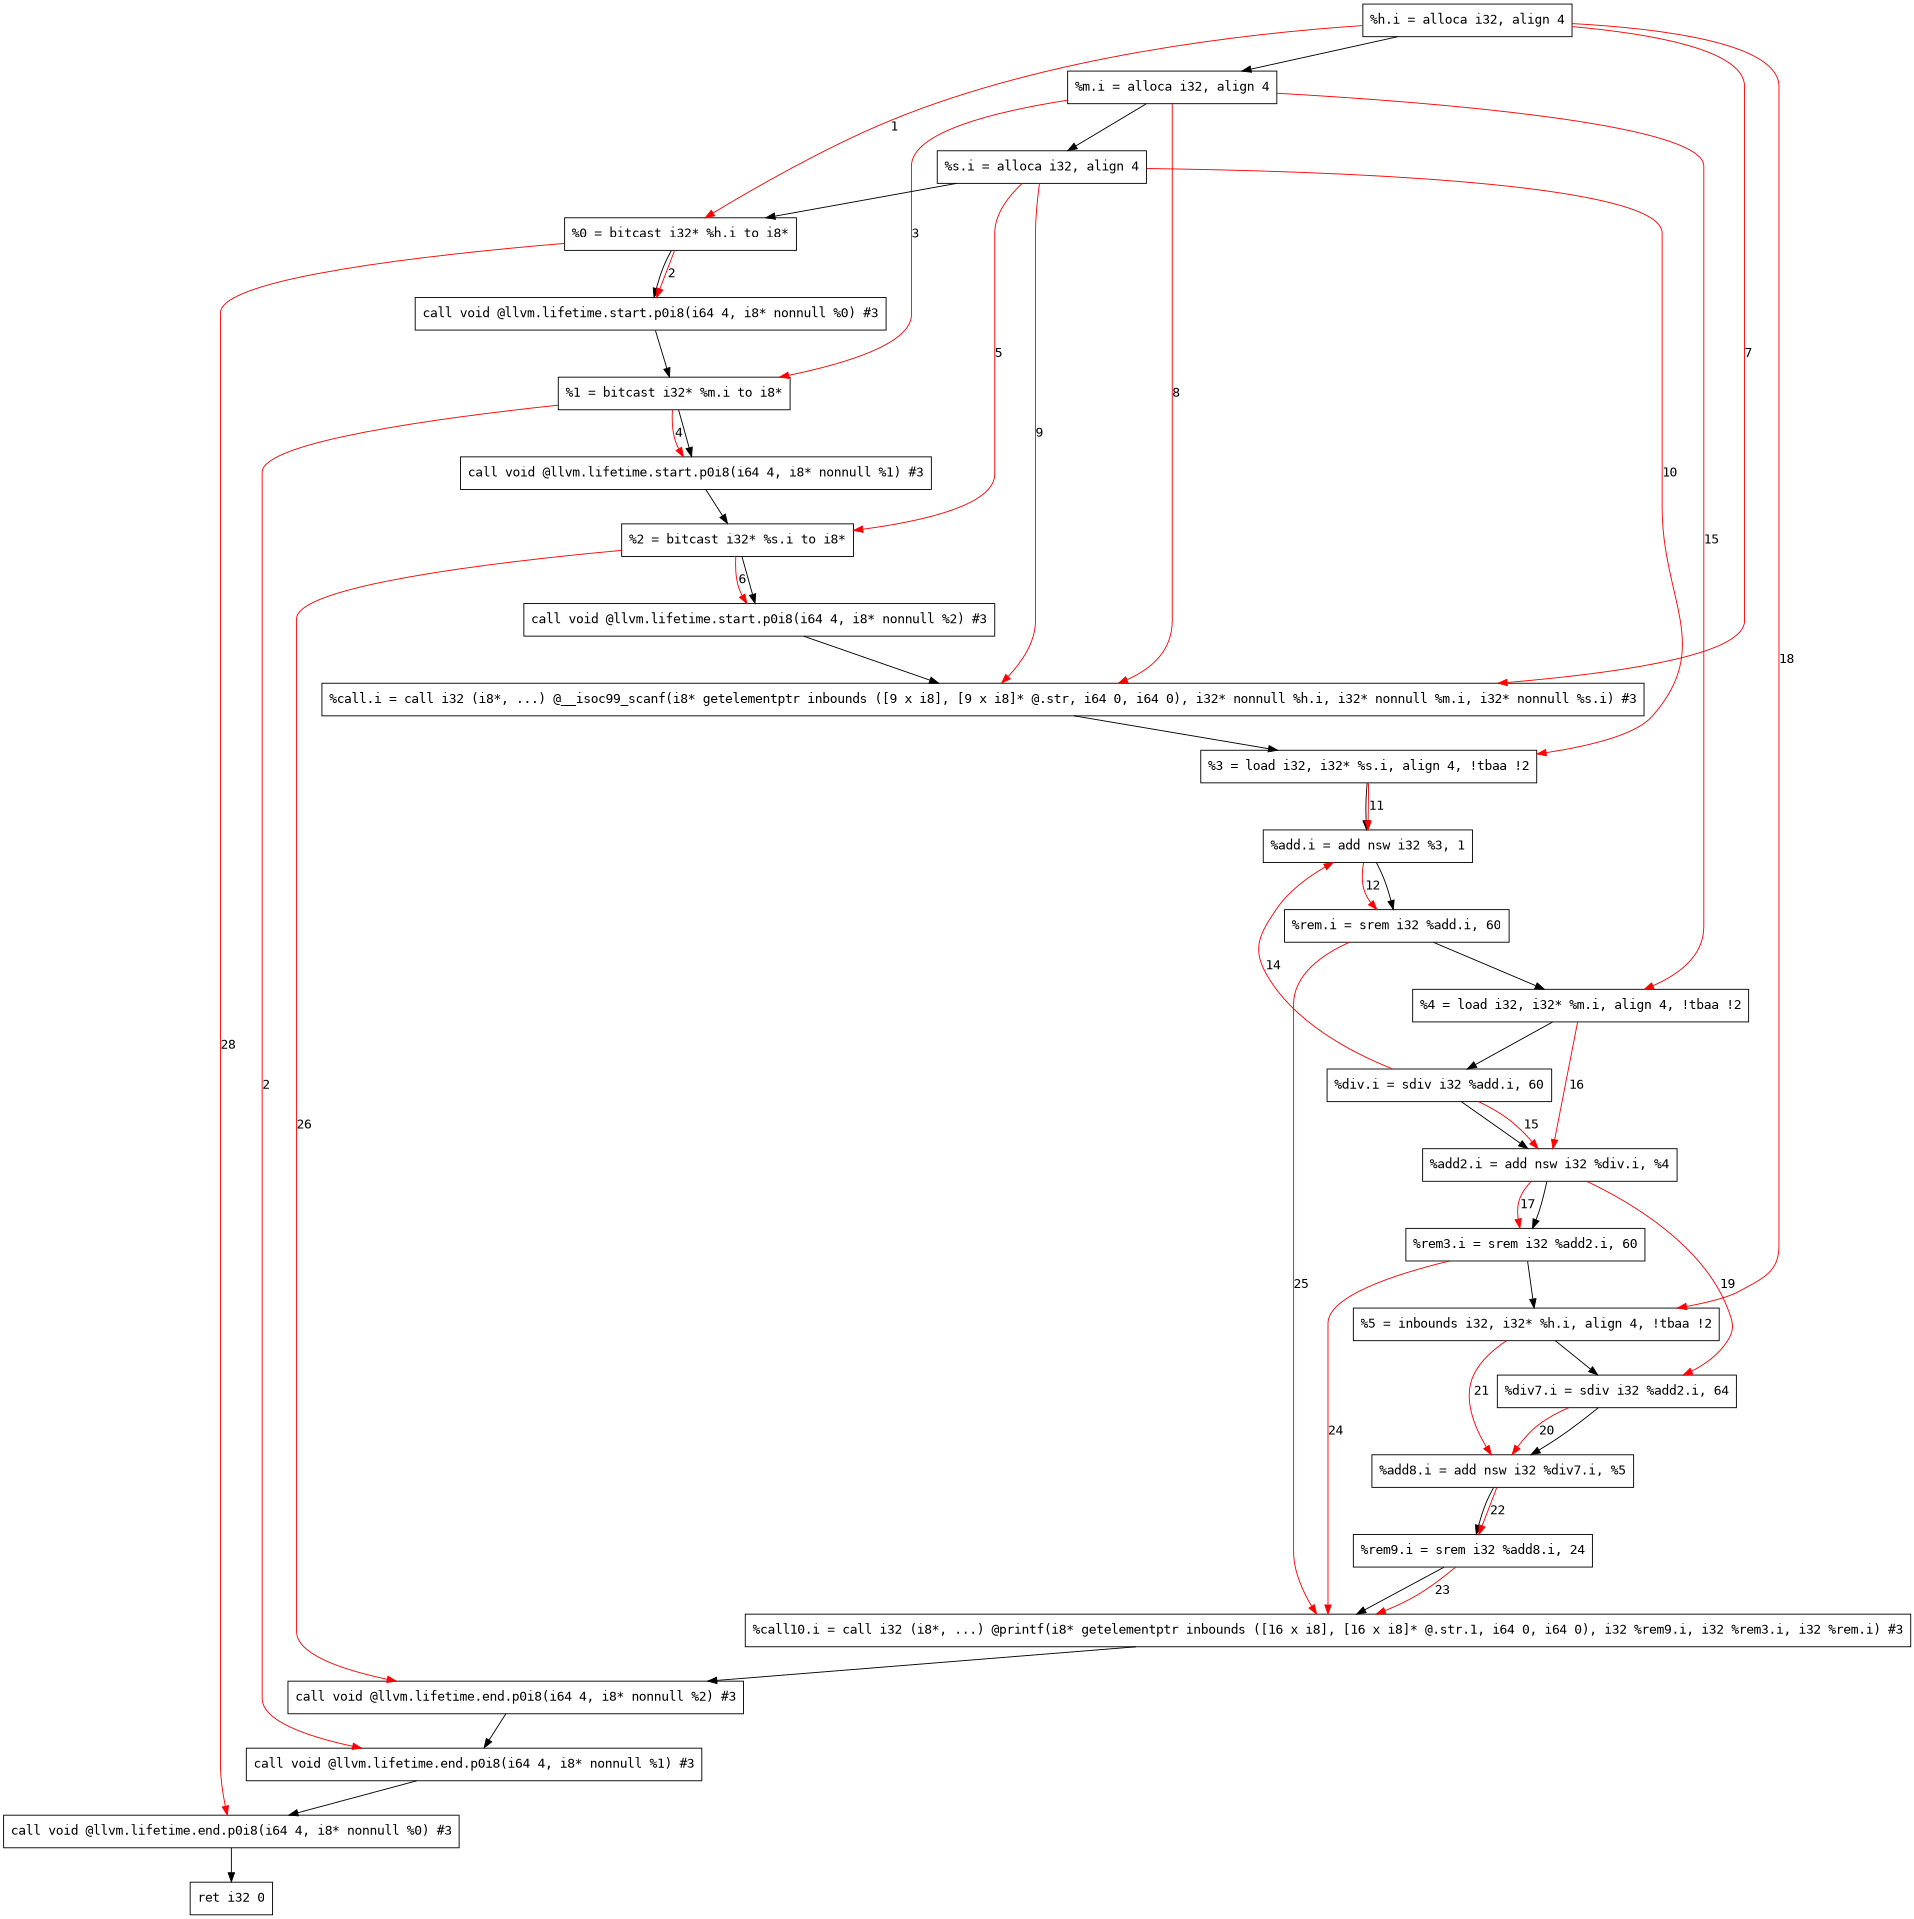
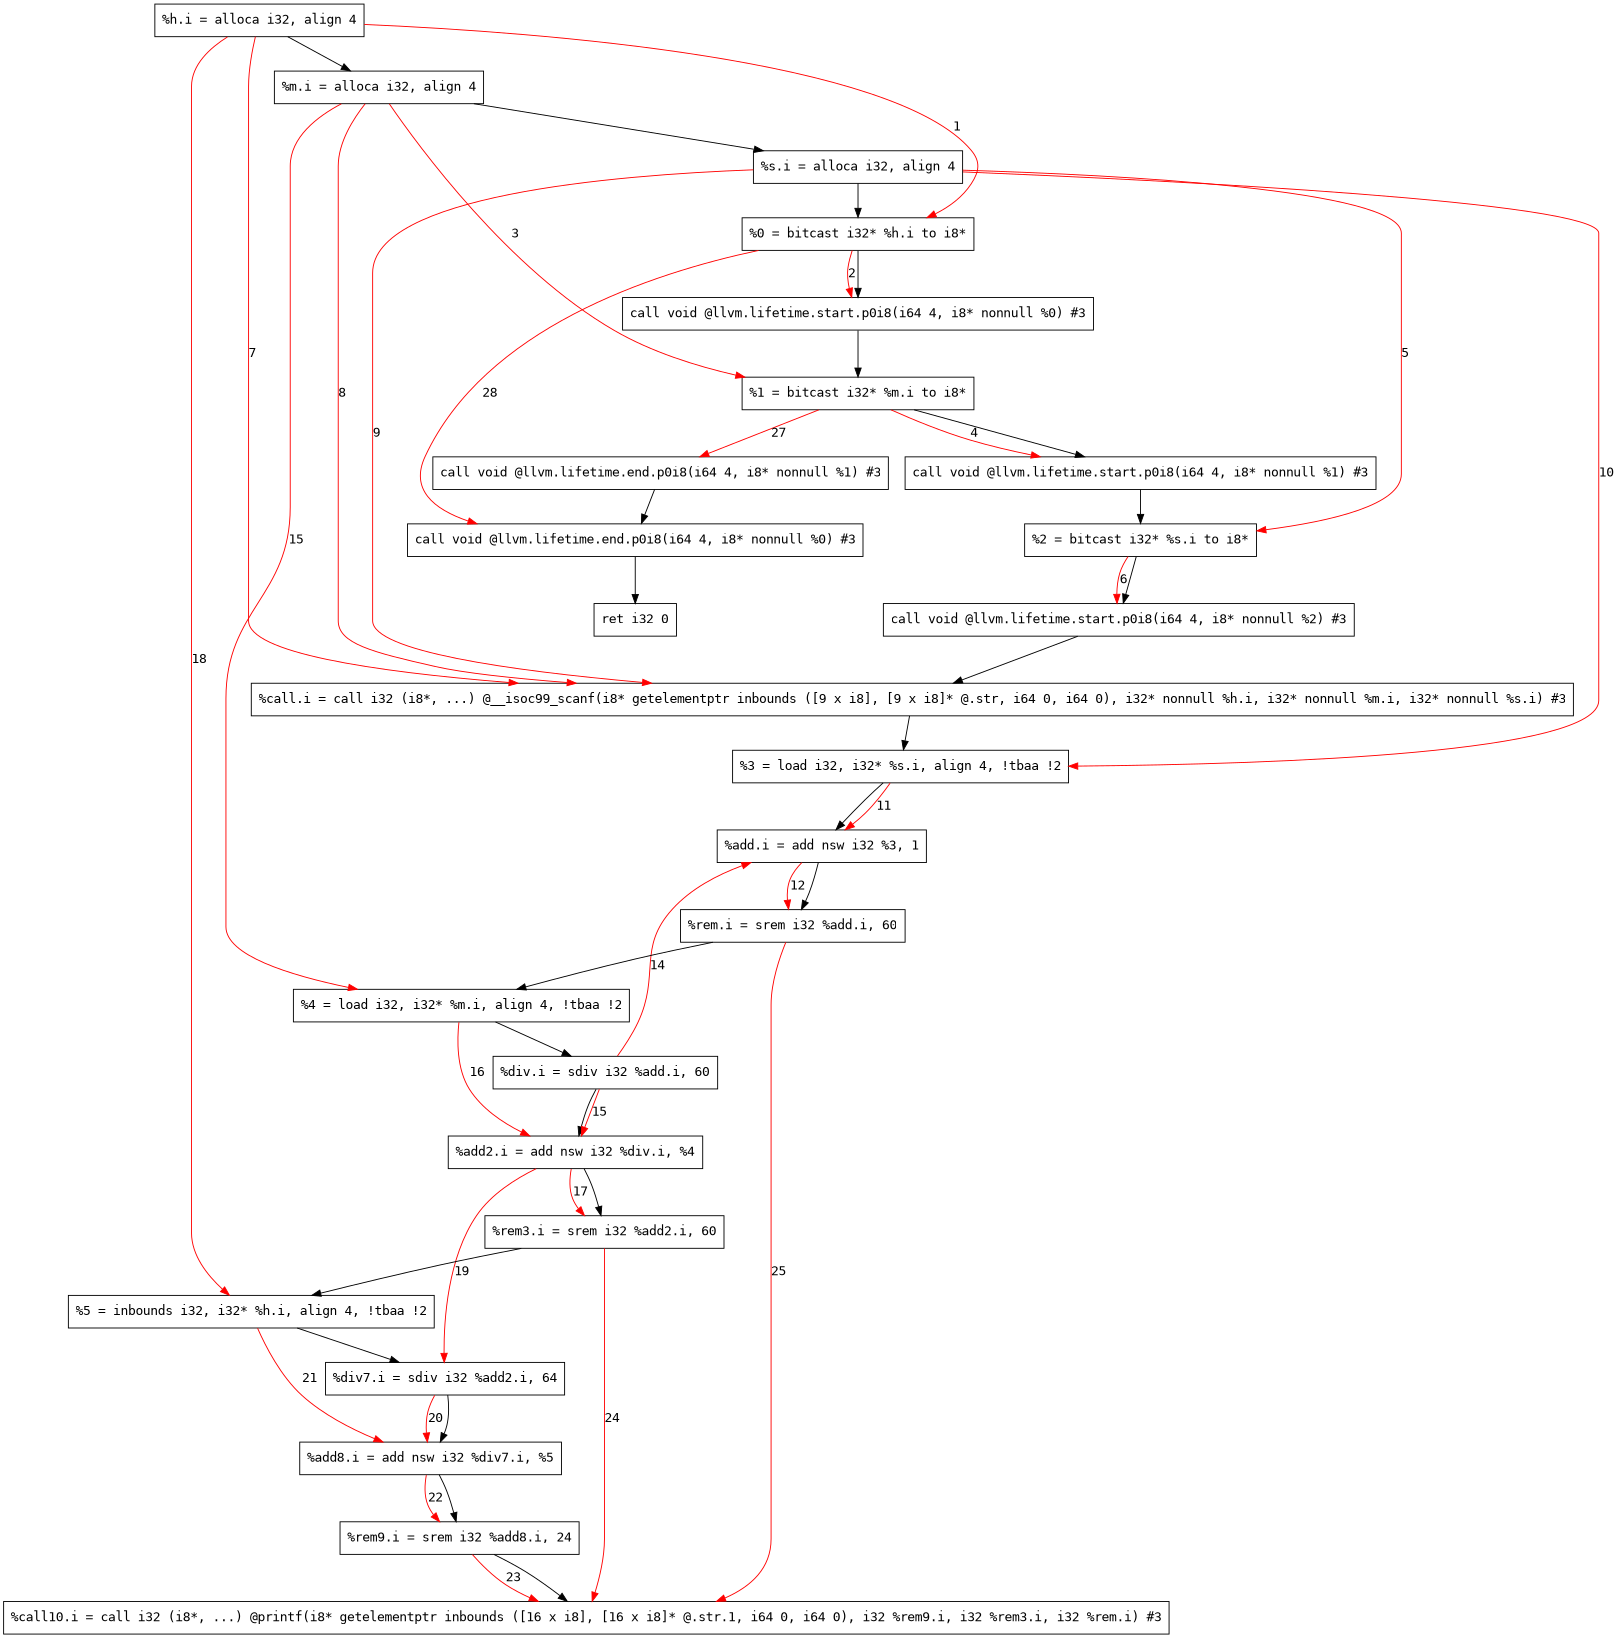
(266, 1085) -> (779, 433)
(516, 1697) -> none
